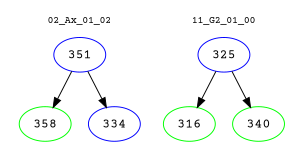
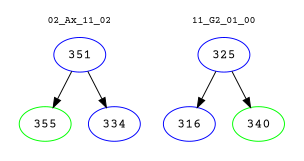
(80, 21) -> (80, 21)
(45, 124) -> (45, 124)
(189, 124) -> (189, 124)
